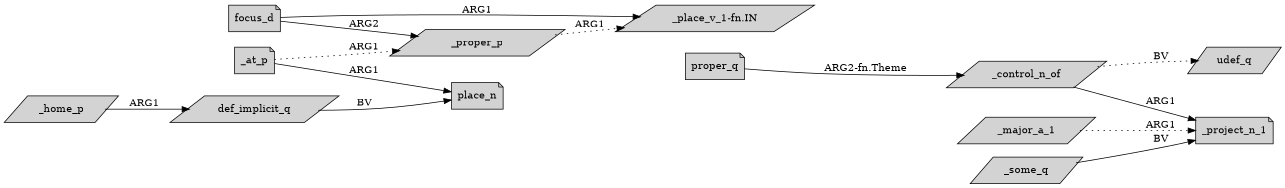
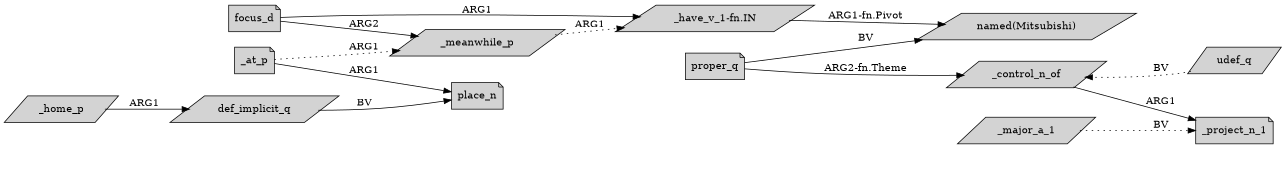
(715, 18) -> (715, 18)
none -> (1027, 27)
(477, 43) -> (477, 43)
(1144, 63) -> (1142, 76)
(1161, 125) -> (1161, 125)
(1027, 170) -> none
